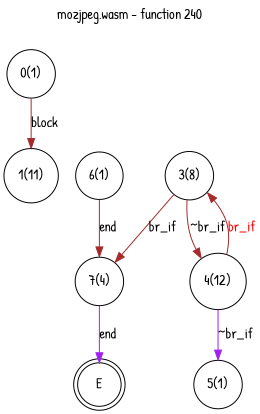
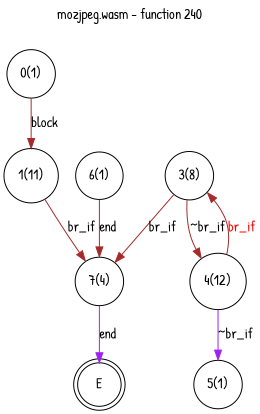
none -> (62, 226)
